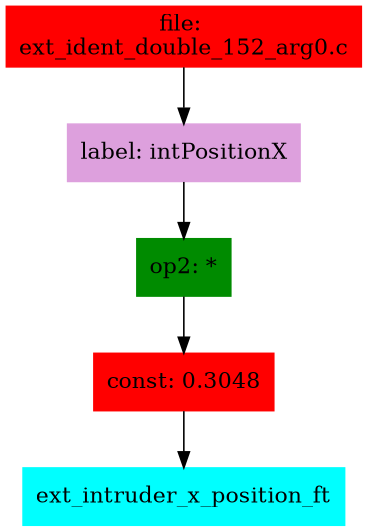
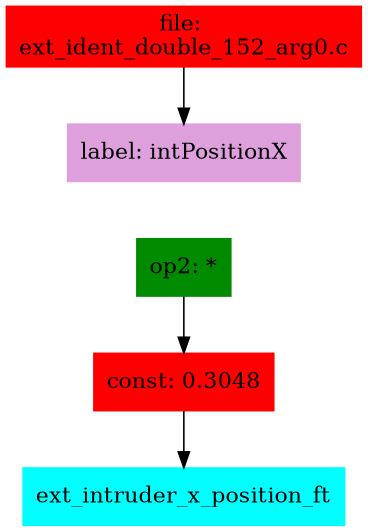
(184, 202) -> none
